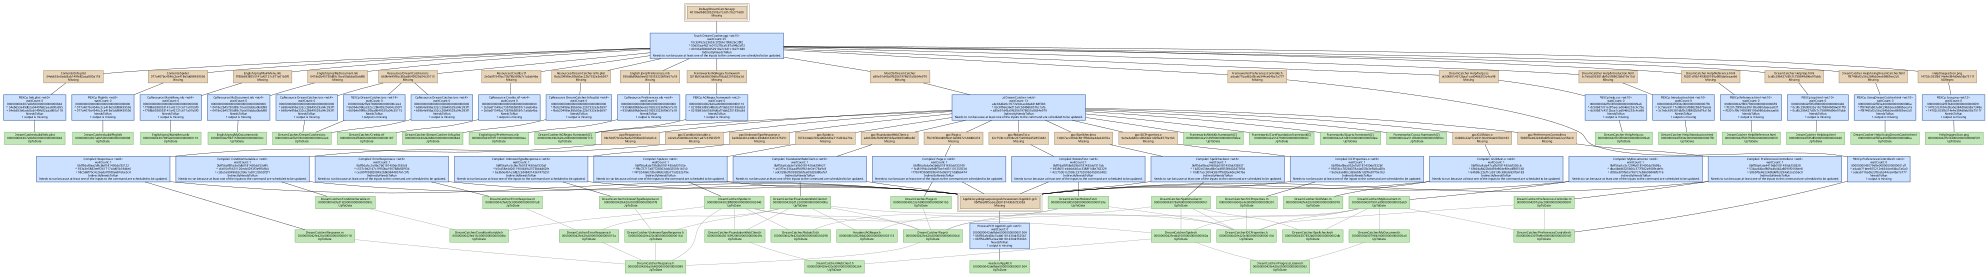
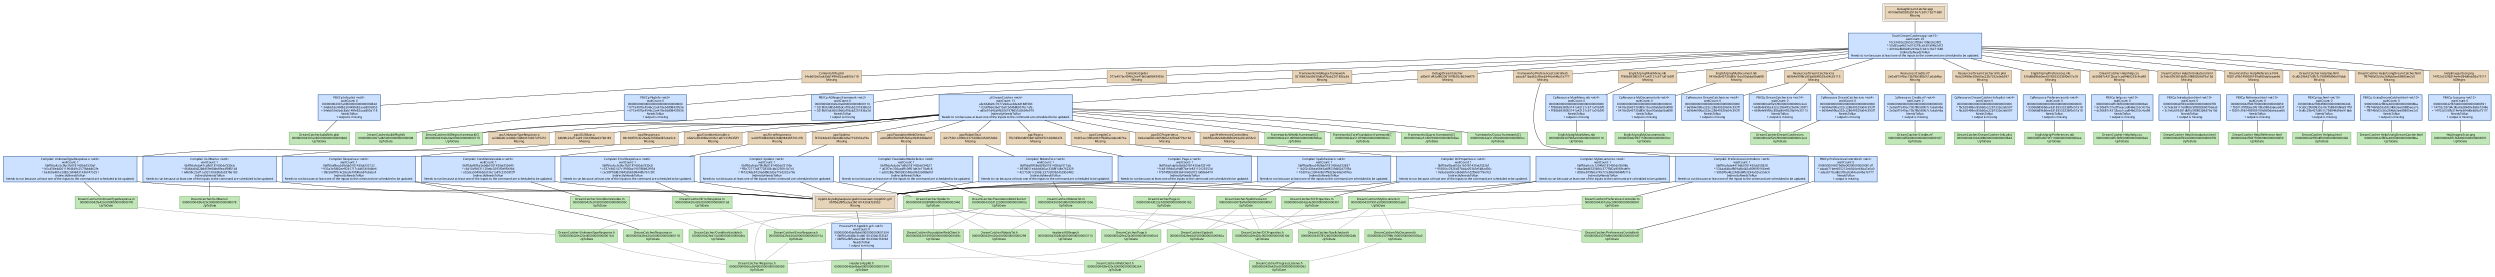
(900, 77) -> (1448, 77)
none -> (777, 138)
(1084, 138) -> (1100, 138)
